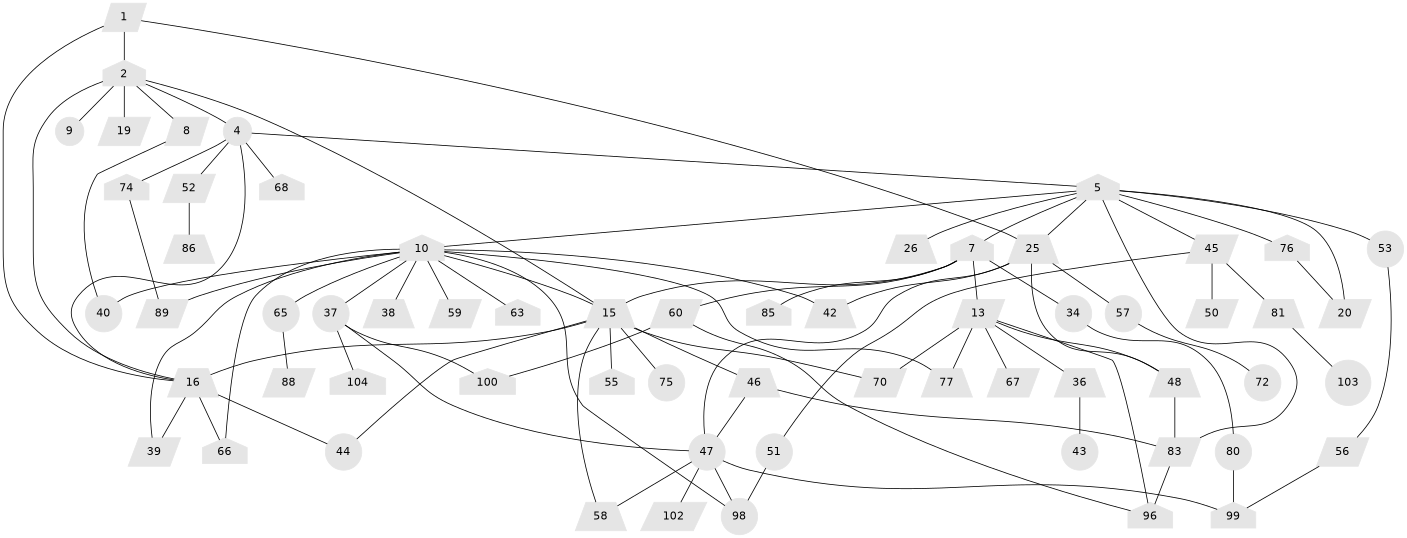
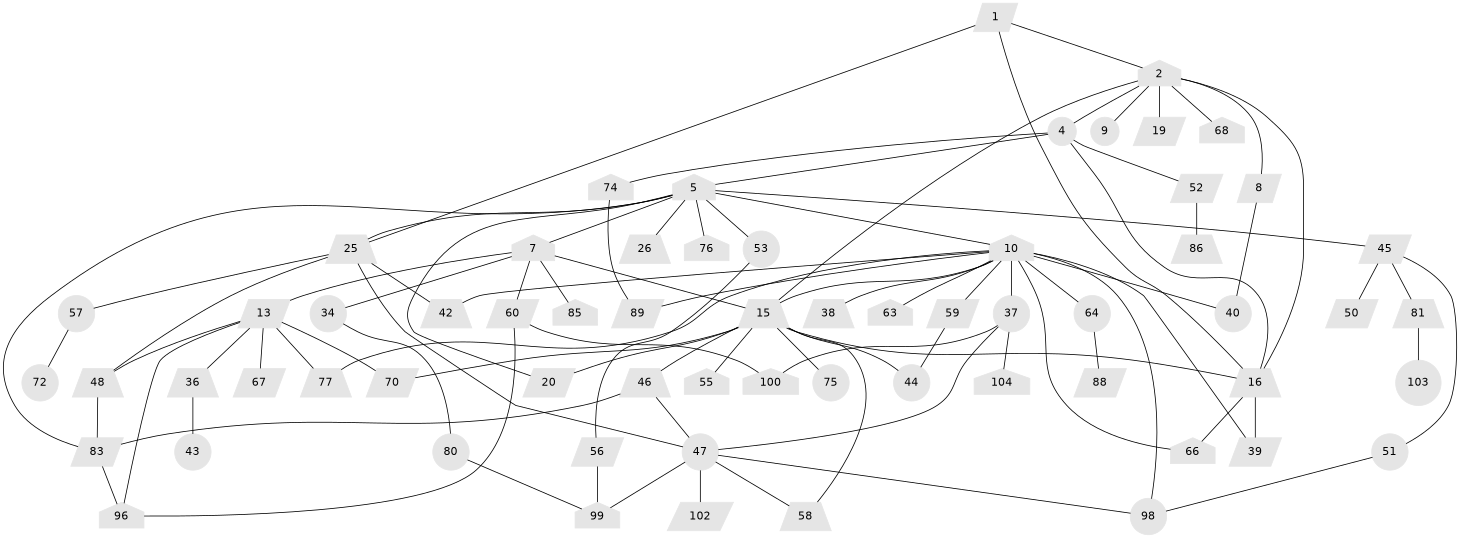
(260, 160) -> (1192, 104)
(1315, 280) -> (631, 355)
(281, 314) -> (1092, 314)
(273, 419) -> (938, 339)
